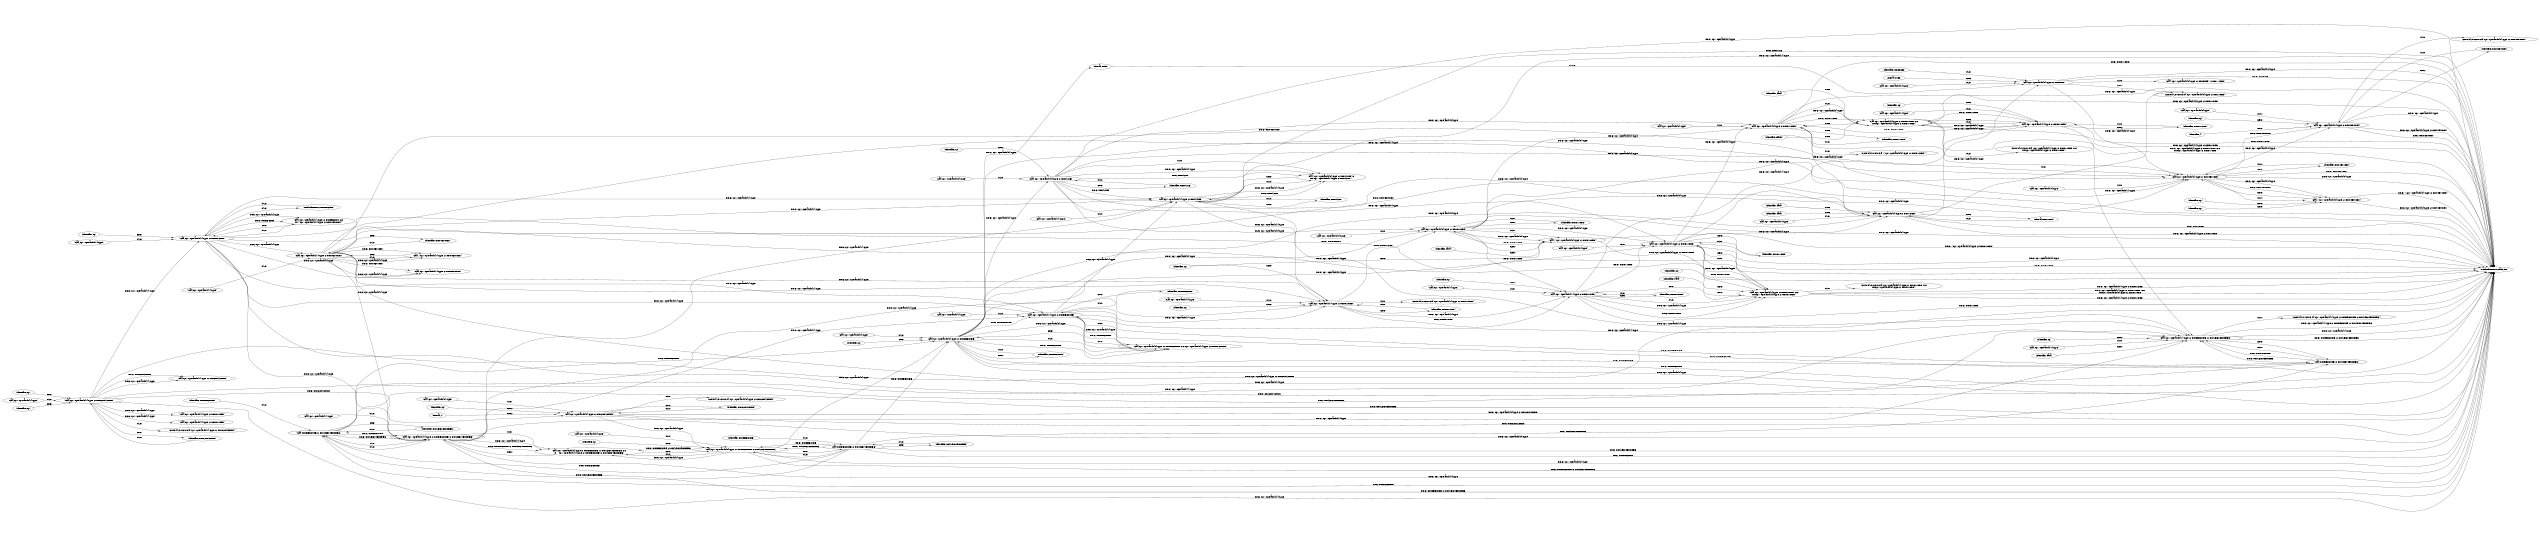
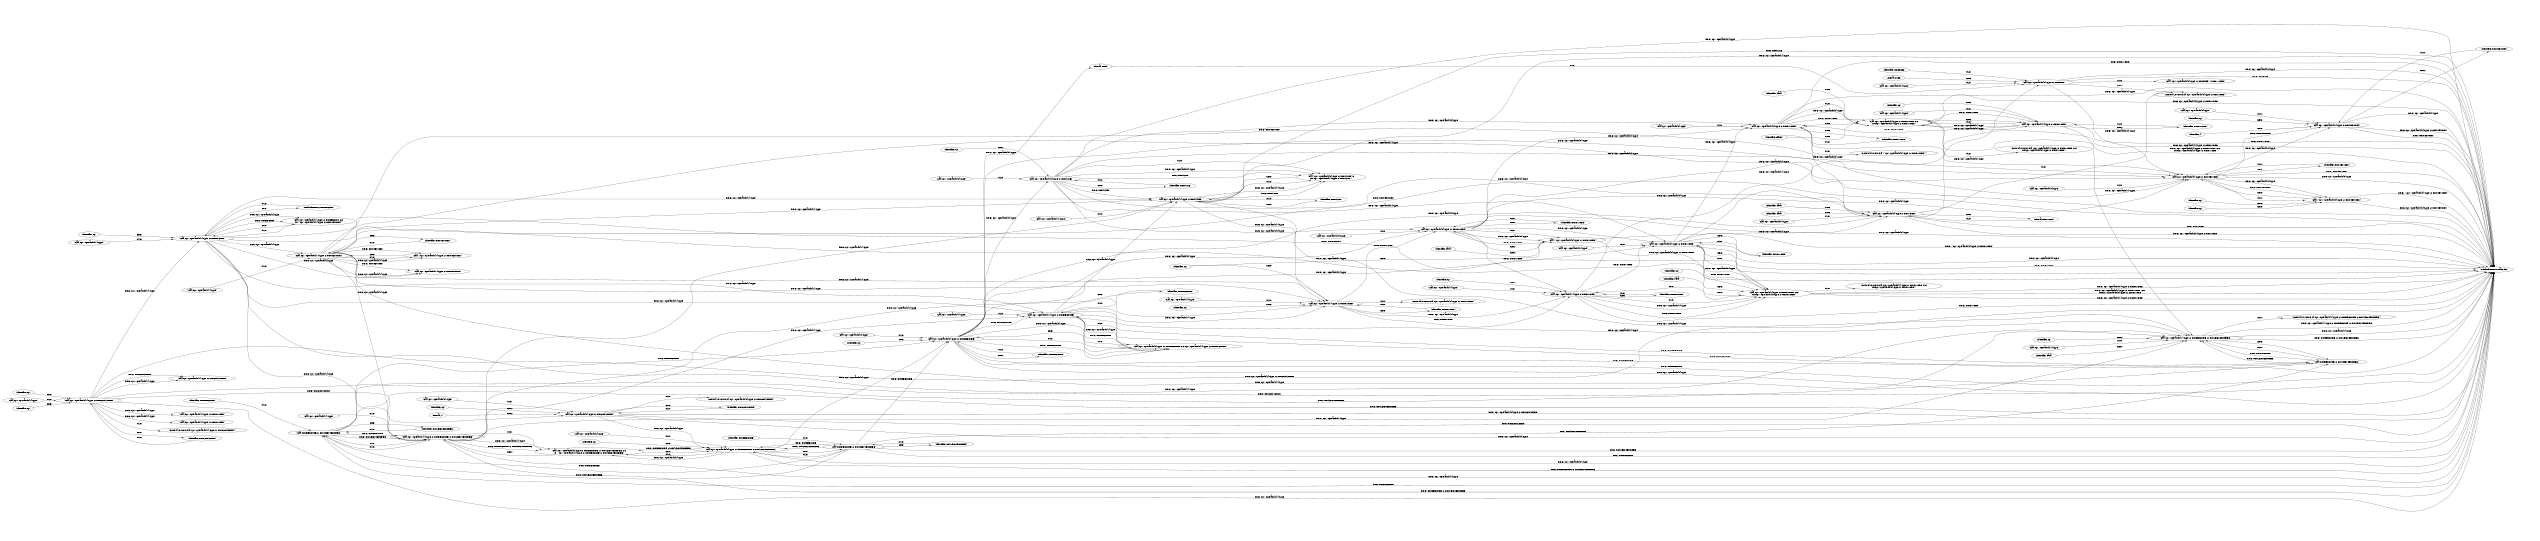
(2494, 39) -> none
(1573, 65) -> (1573, 65)
(265, 208) -> (265, 208)
(1720, 356) -> (1720, 356)
